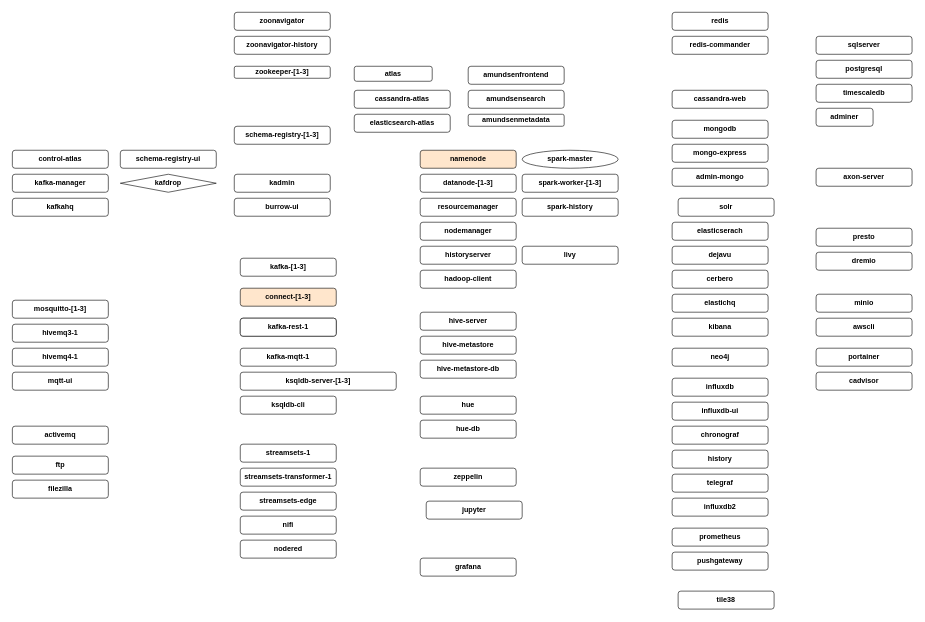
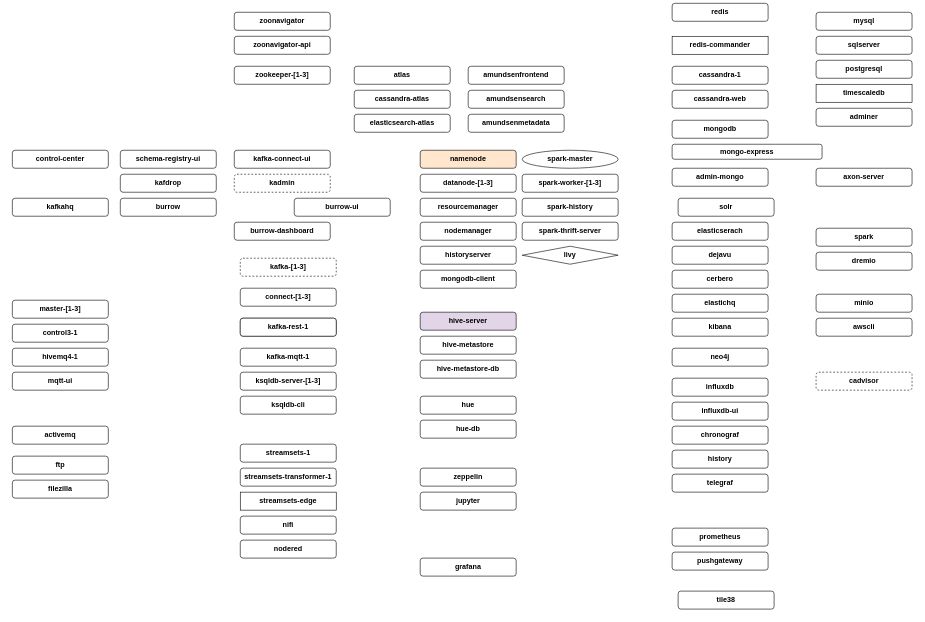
(720, 21) -> (720, 12)
none -> (864, 21)
(282, 45) -> (282, 45)
(720, 45) -> (720, 45)
(282, 72) -> (282, 75)
(393, 74) -> (402, 75)
none -> (720, 75)
(864, 93) -> (864, 93)
(845, 117) -> (864, 117)
(516, 120) -> (516, 123)
(282, 135) -> none
(720, 153) -> (747, 152)
(60, 159) -> (60, 159)
none -> (282, 159)
(60, 183) -> none
(168, 183) -> (168, 183)
(282, 183) -> (282, 183)
none -> (168, 207)
(282, 207) -> (342, 207)
none -> (282, 231)
none -> (570, 231)
(864, 237) -> (864, 237)
(570, 255) -> (570, 255)
(288, 267) -> (288, 267)
(468, 279) -> (468, 279)
(288, 297) -> (288, 297)
(60, 309) -> (60, 309)
(468, 321) -> (468, 321)
(60, 333) -> (60, 333)
(864, 357) -> none
(318, 381) -> (288, 381)
(864, 381) -> (864, 381)
(288, 501) -> (288, 501)
(720, 507) -> none
(474, 510) -> (468, 501)
